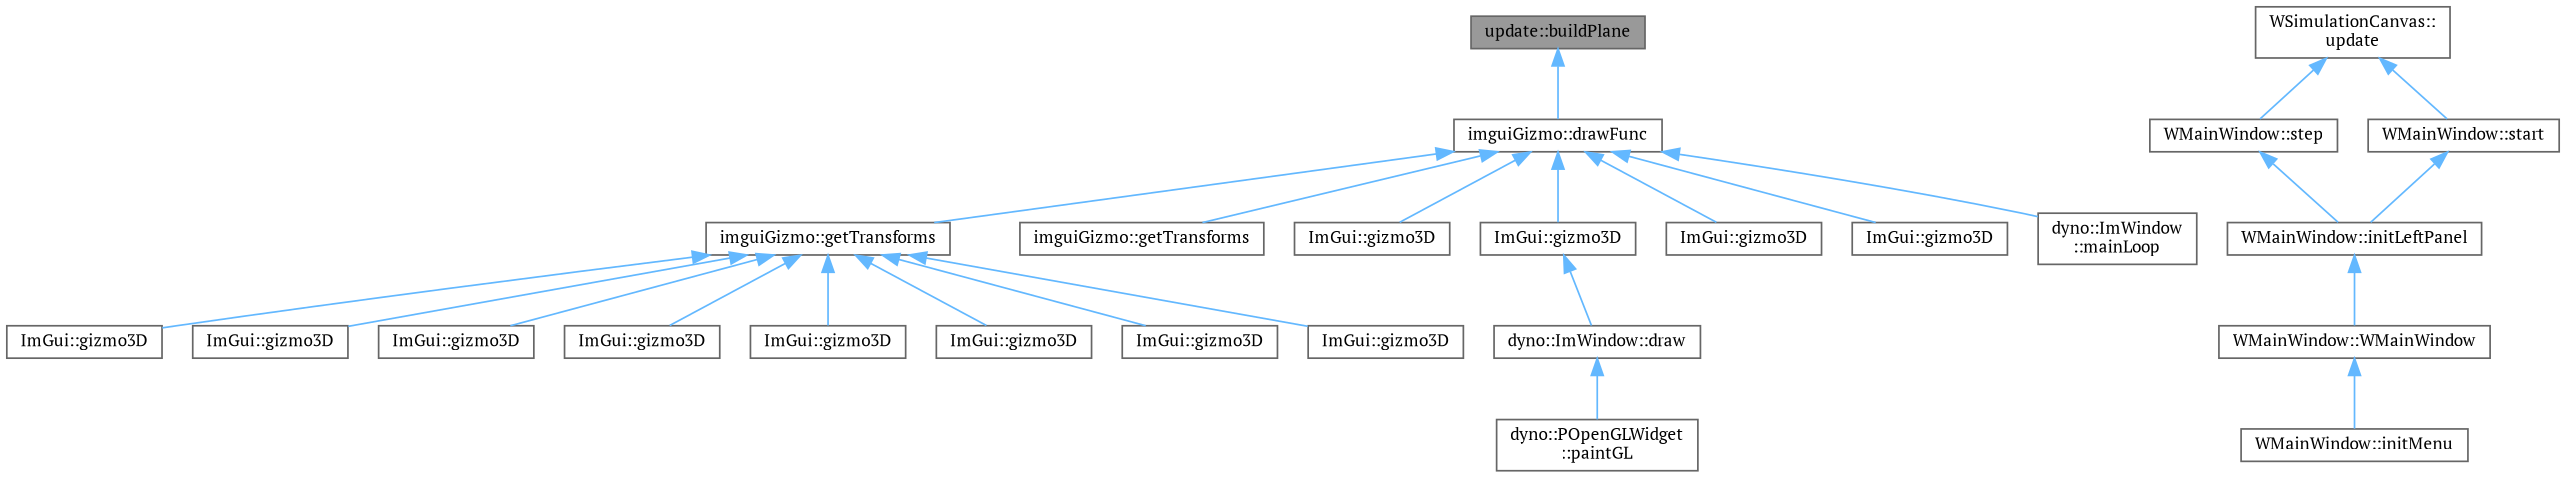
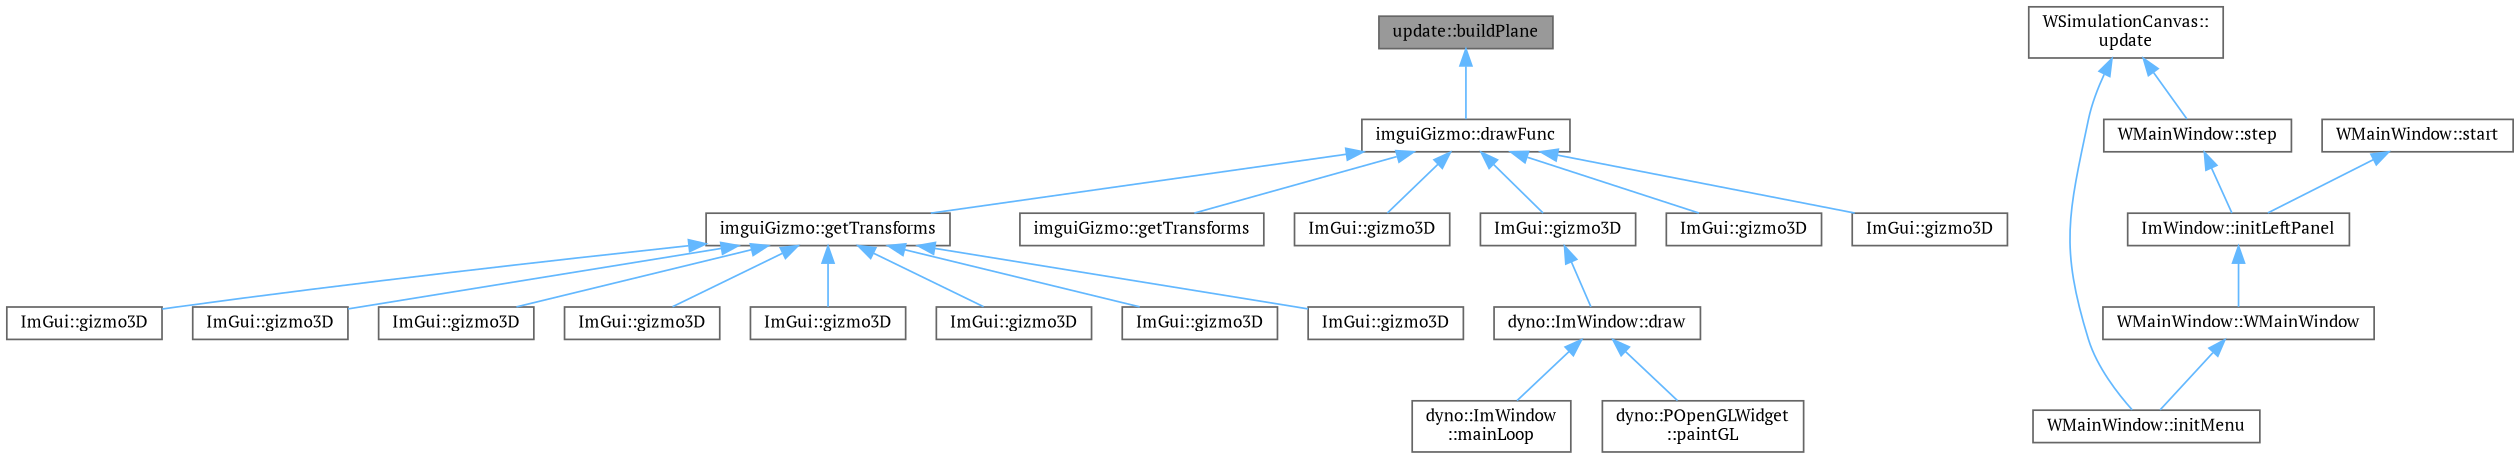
(2420, 94) -> (2070, 247)
(1859, 183) -> (1543, 376)
(2355, 239) -> (2239, 229)
